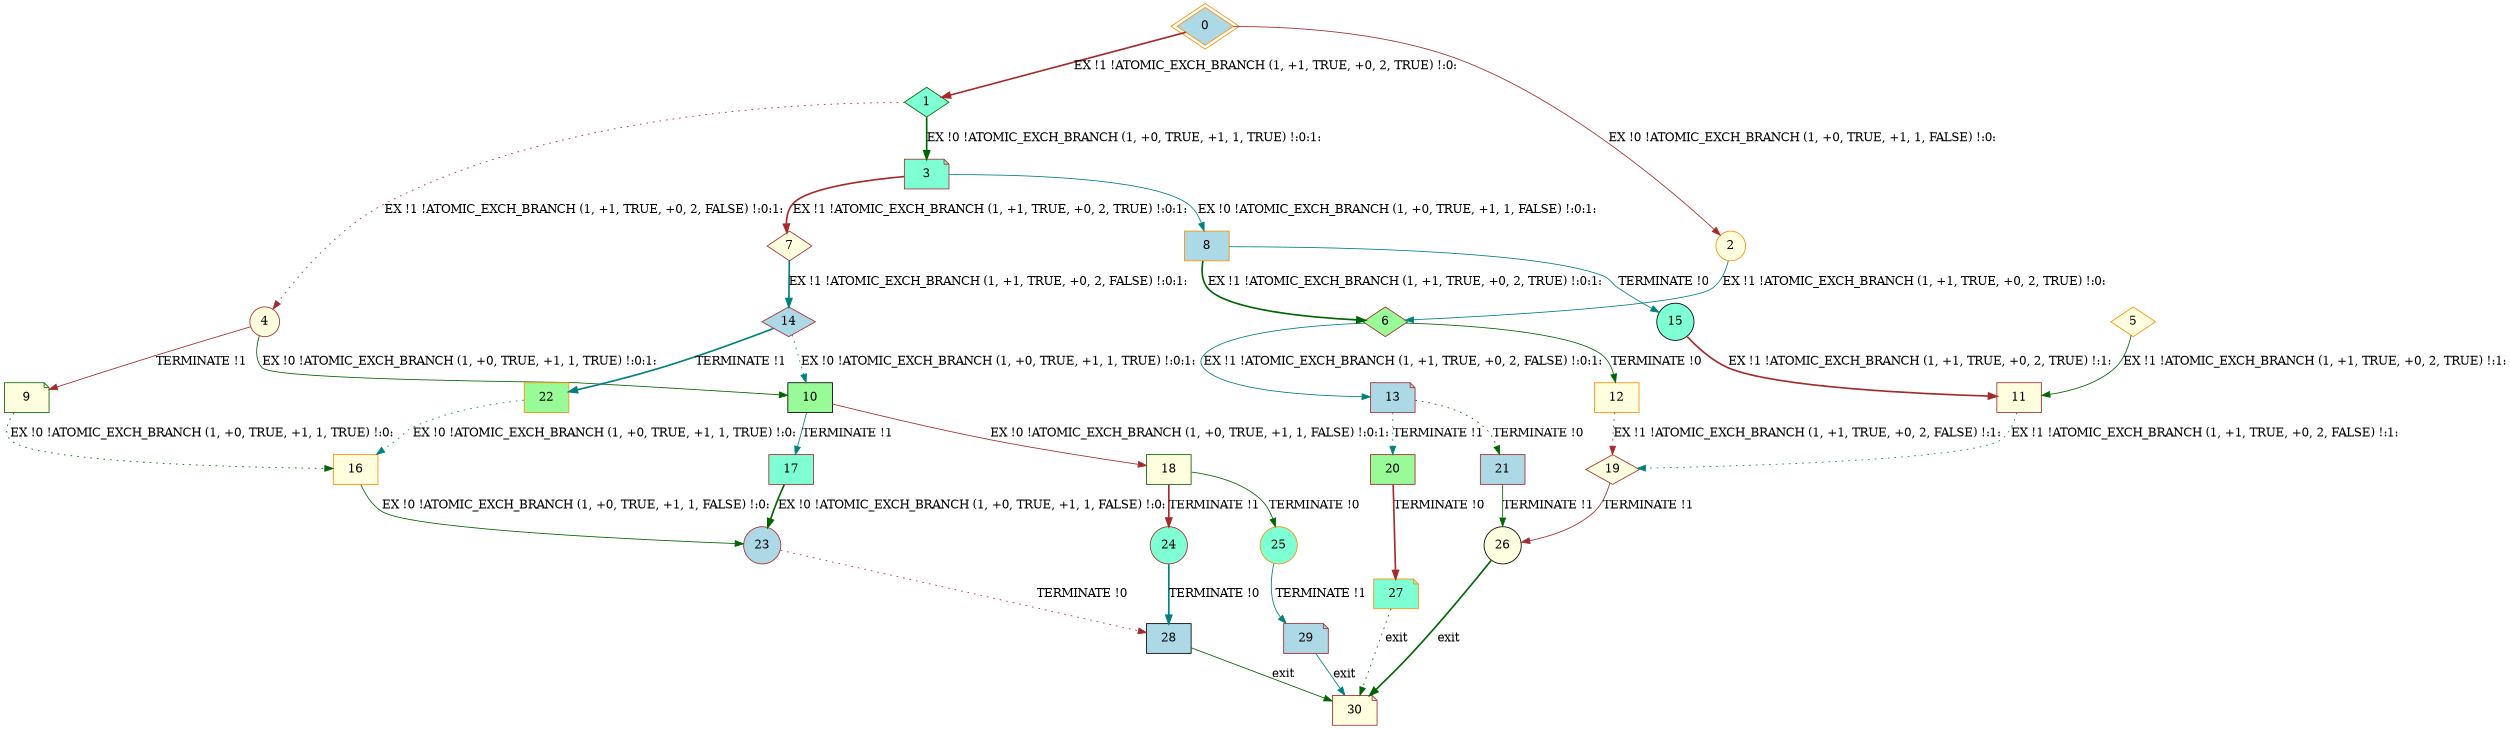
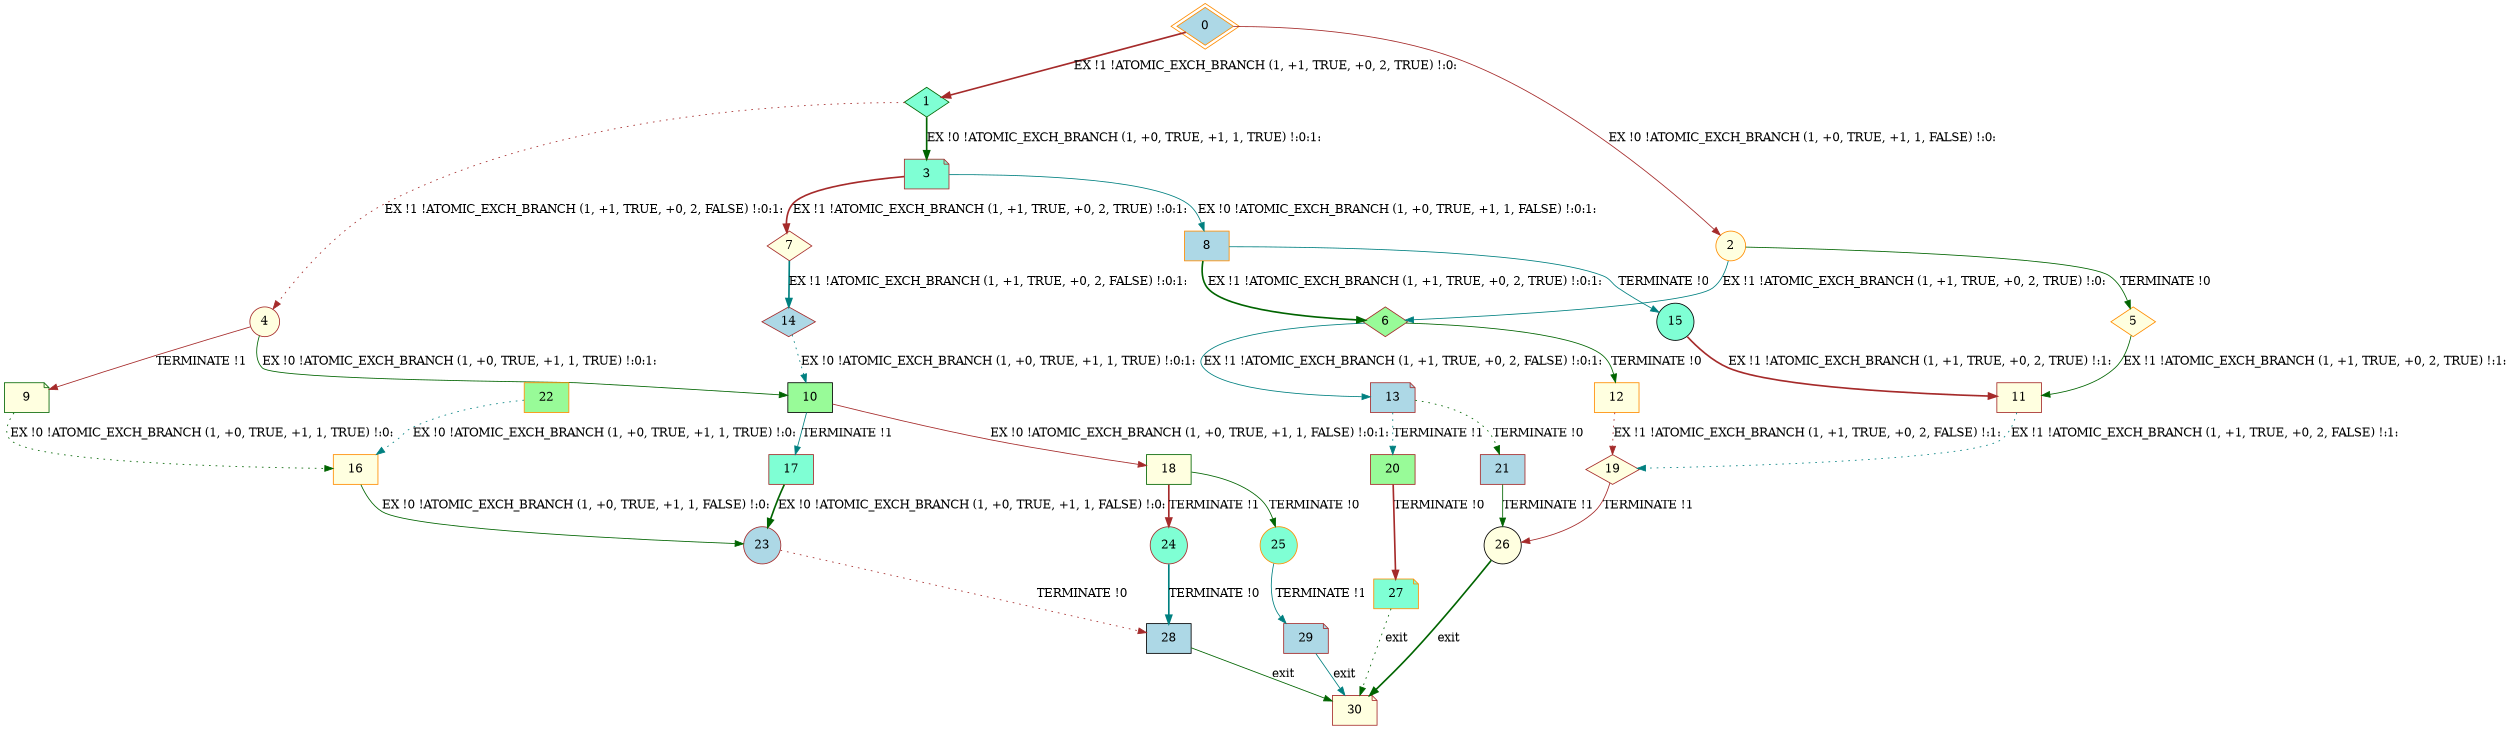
none -> (1944, 255)
(676, 363) -> none
